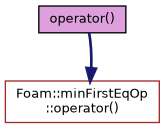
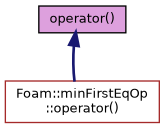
(91, 50) -> (73, 64)
